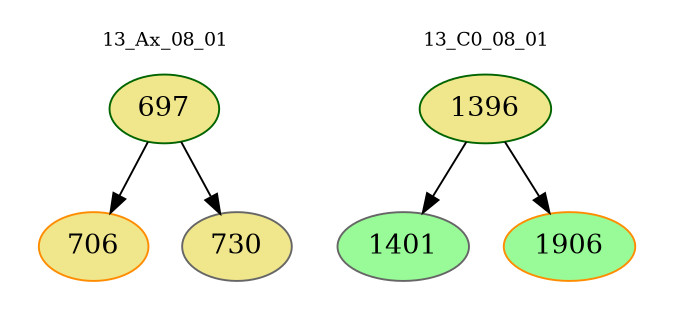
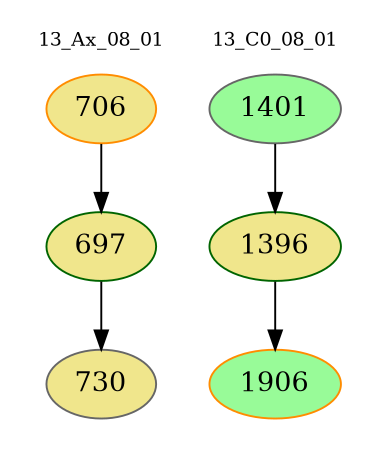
(134, 169) -> (101, 168)
(450, 169) -> (275, 168)
